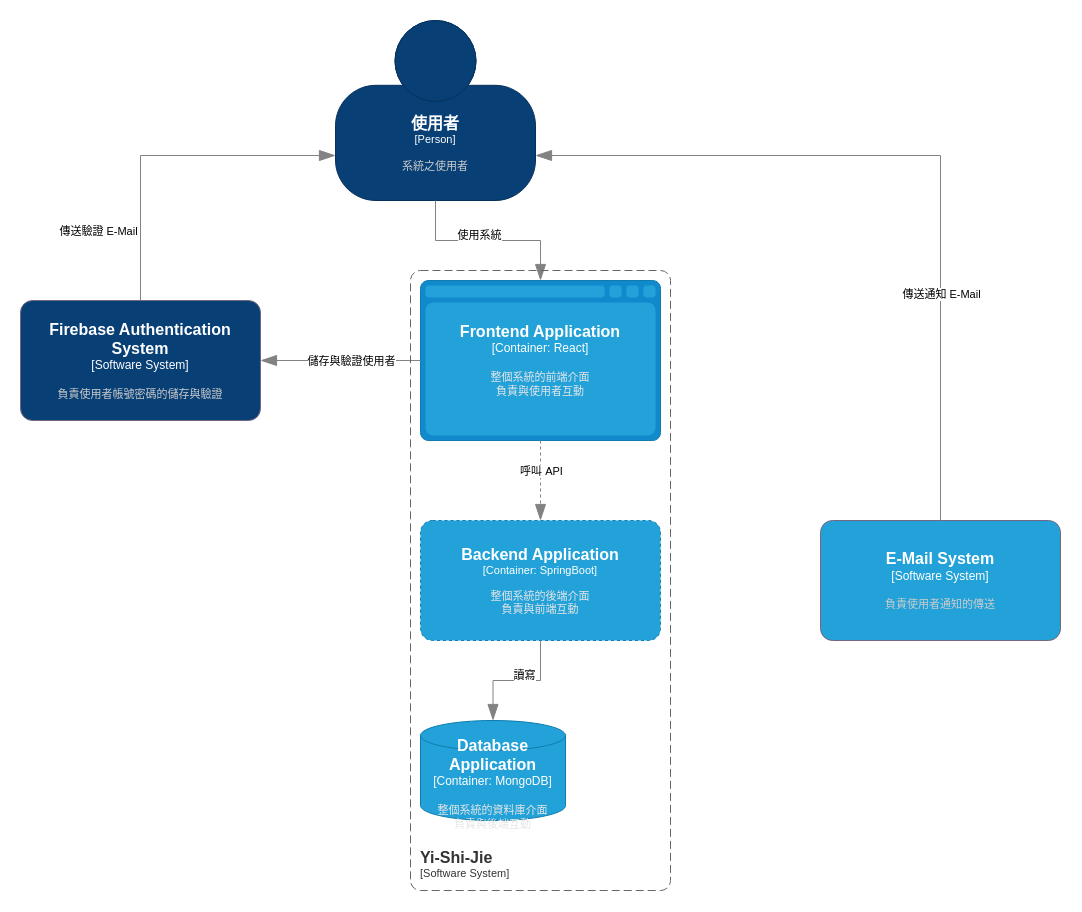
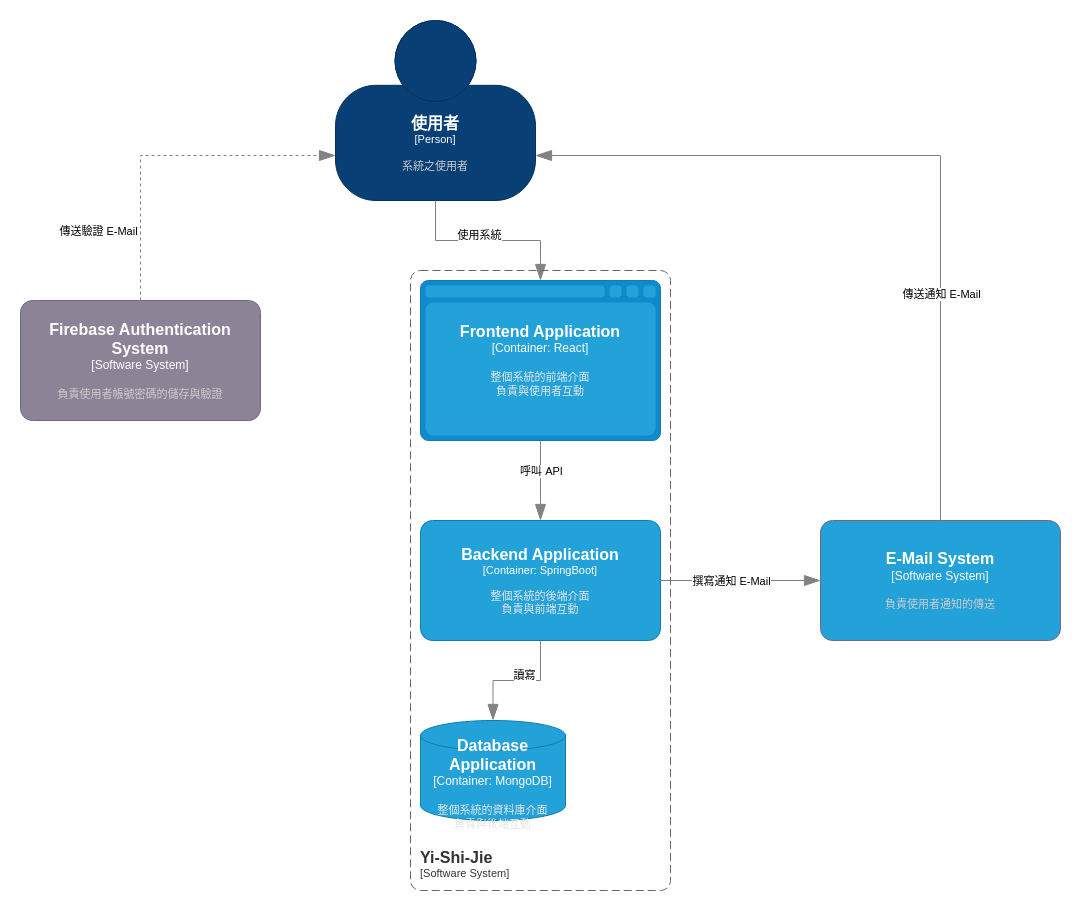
(157, 156) -> (157, 156)
(141, 361) -> (141, 361)
(351, 361) -> none
(541, 489) -> (541, 489)
(541, 581) -> (541, 581)
none -> (732, 581)
